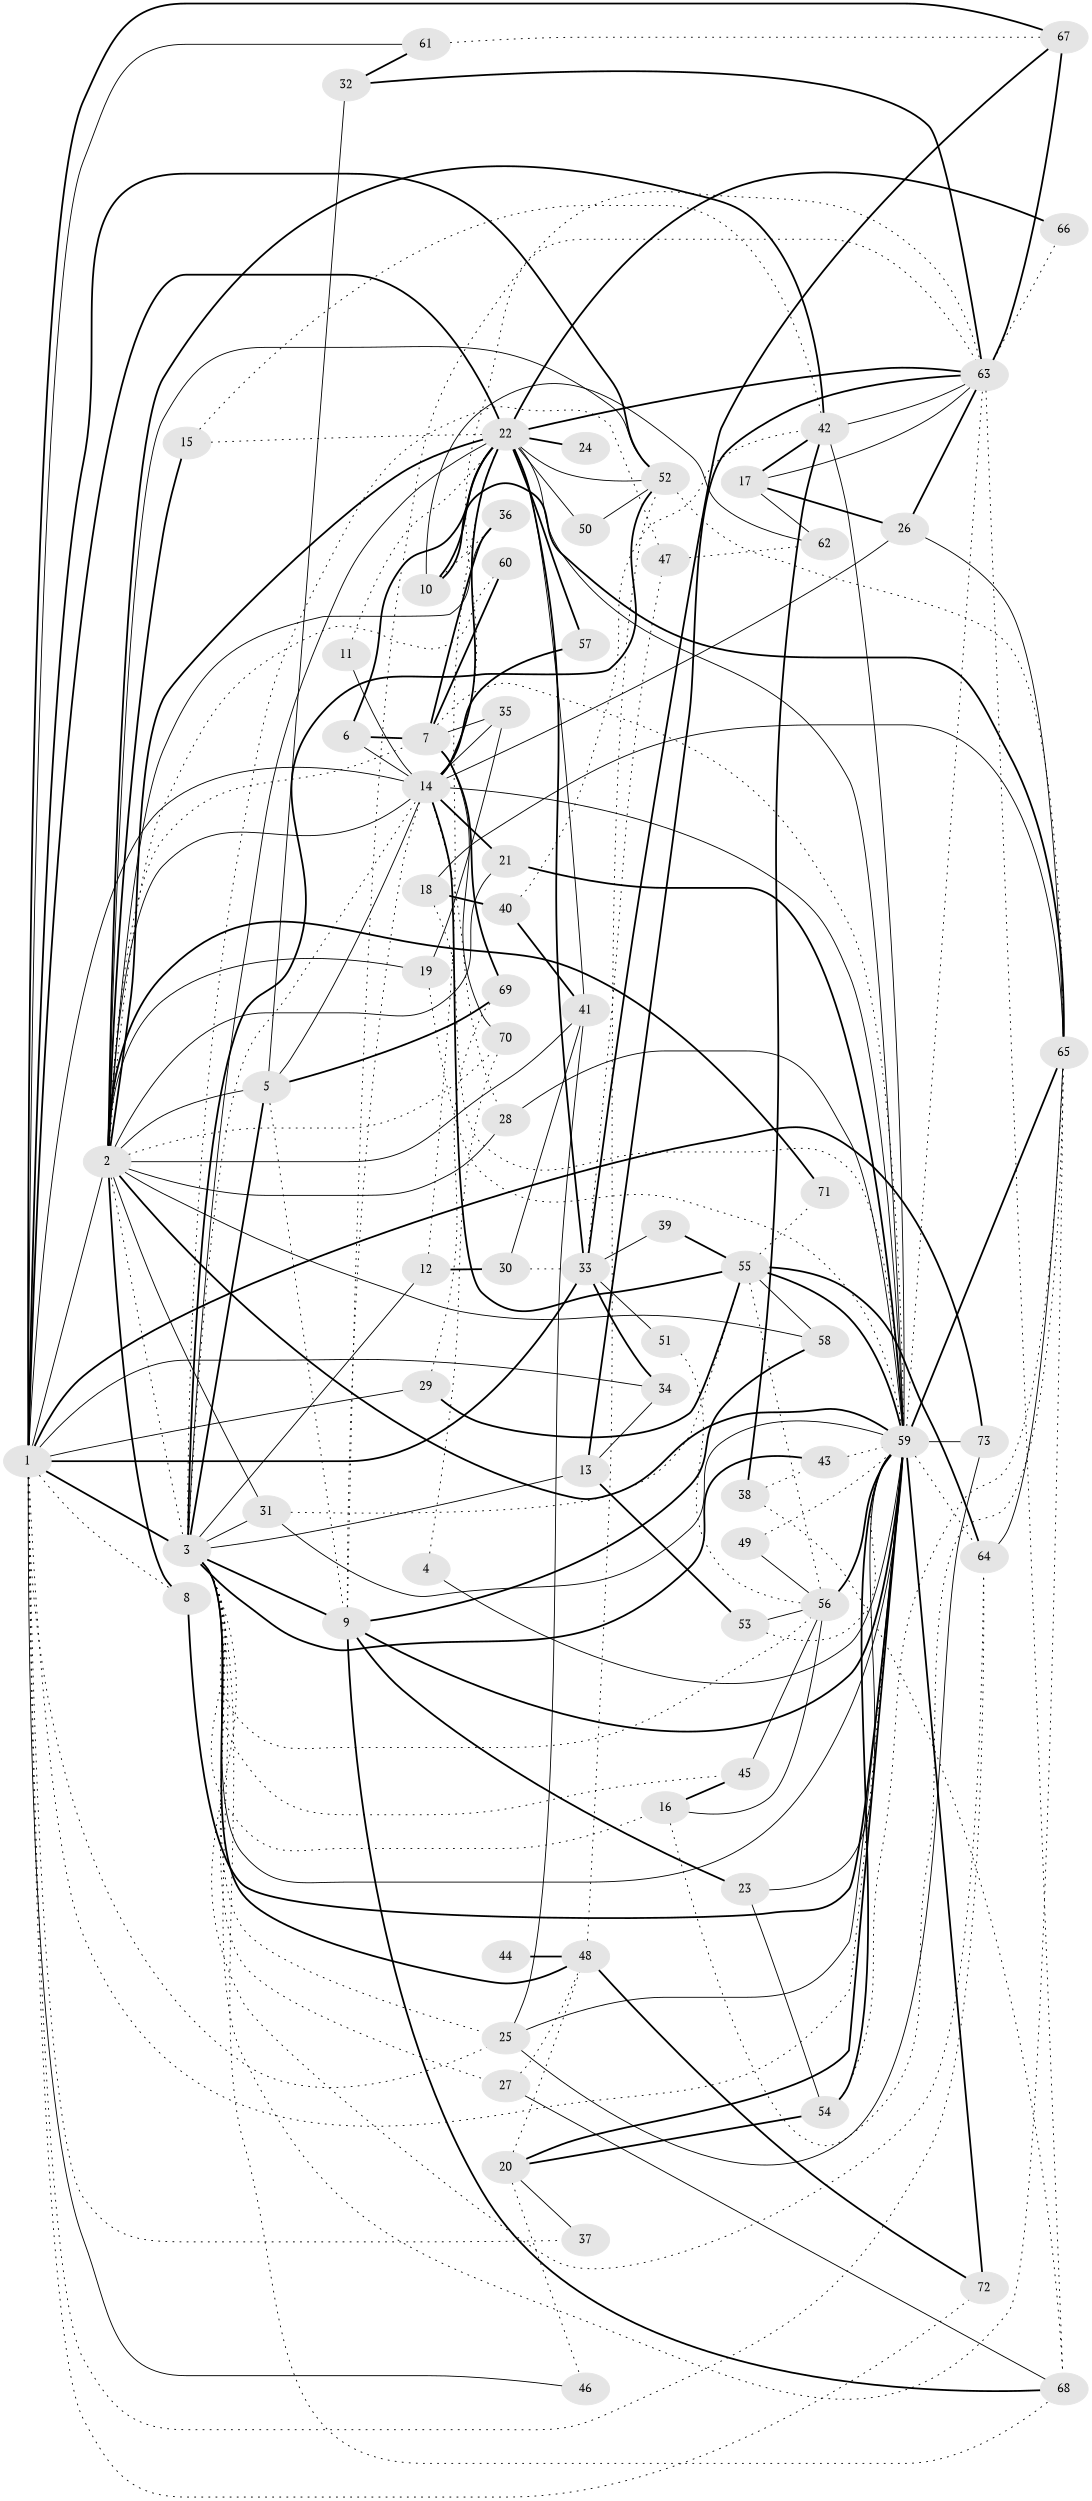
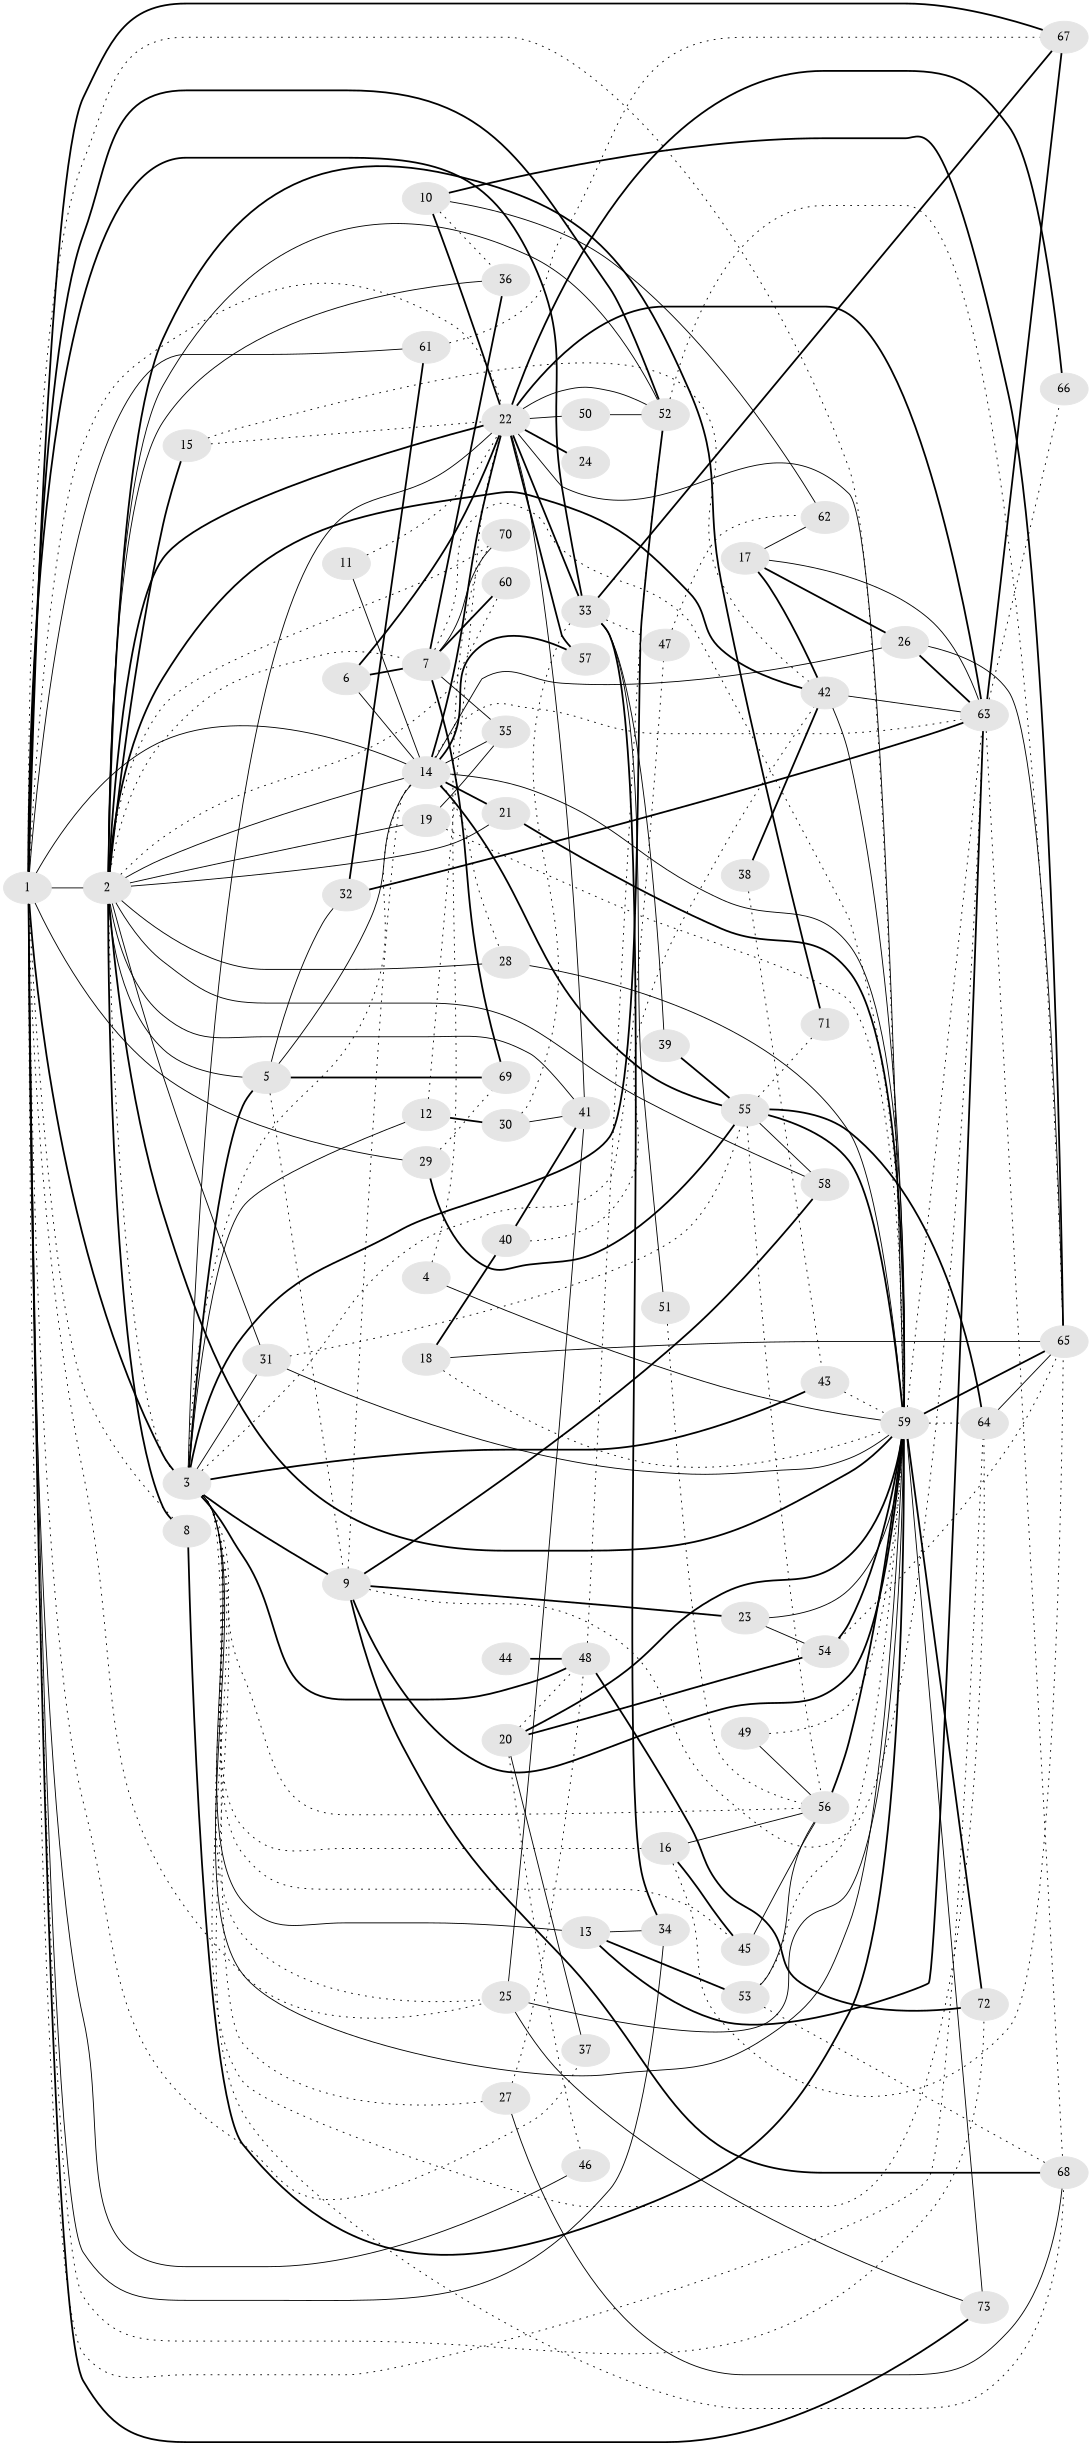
(78, 658) -> (106, 397)
(987, 1909) -> (905, 2085)
(947, 2368) -> none
